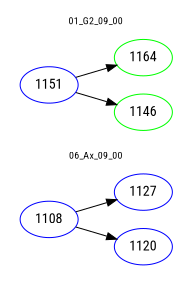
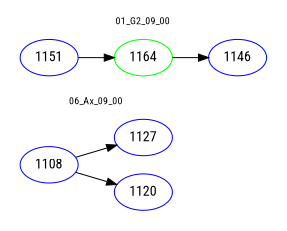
(91, 97) -> (185, 58)
(143, 112) -> (238, 58)
